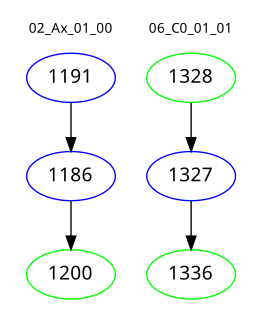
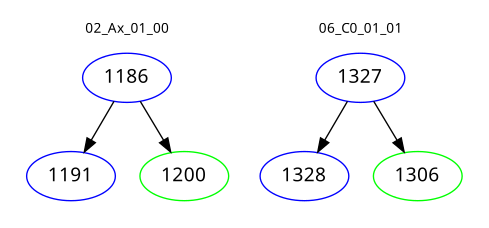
(191, 78) -> (304, 176)
(71, 120) -> (103, 121)
(191, 120) -> (336, 121)
(191, 274) -> (418, 176)
